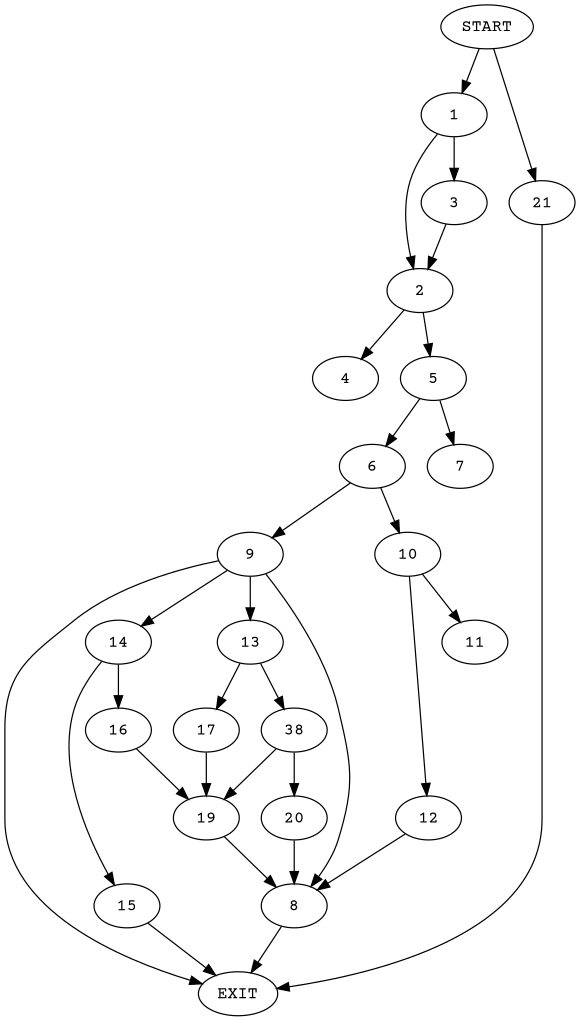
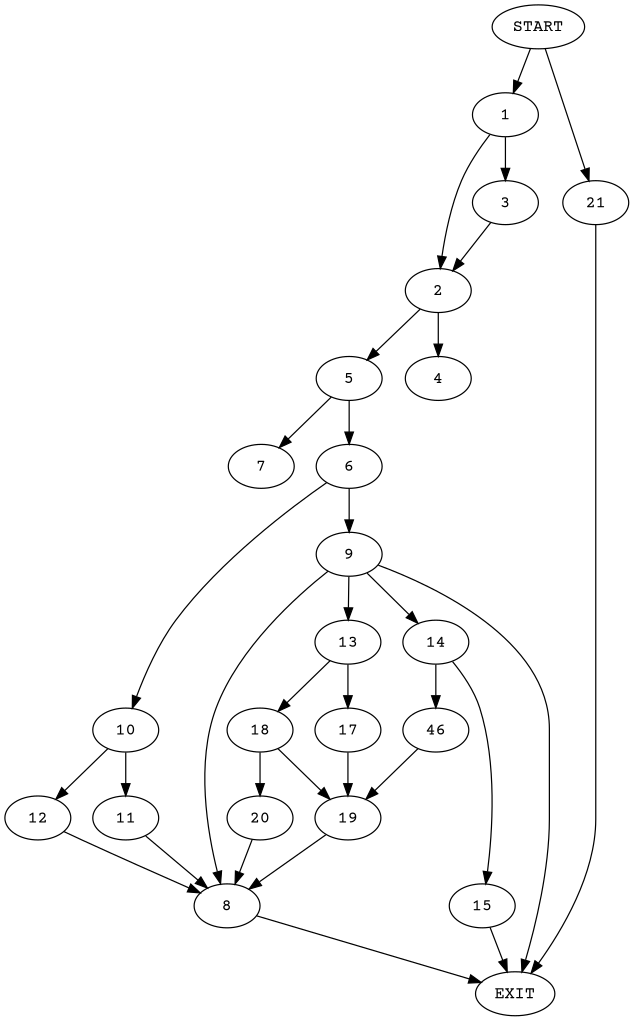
(118, 730) -> (436, 730)
(294, 730) -> (260, 730)
none -> (172, 858)
